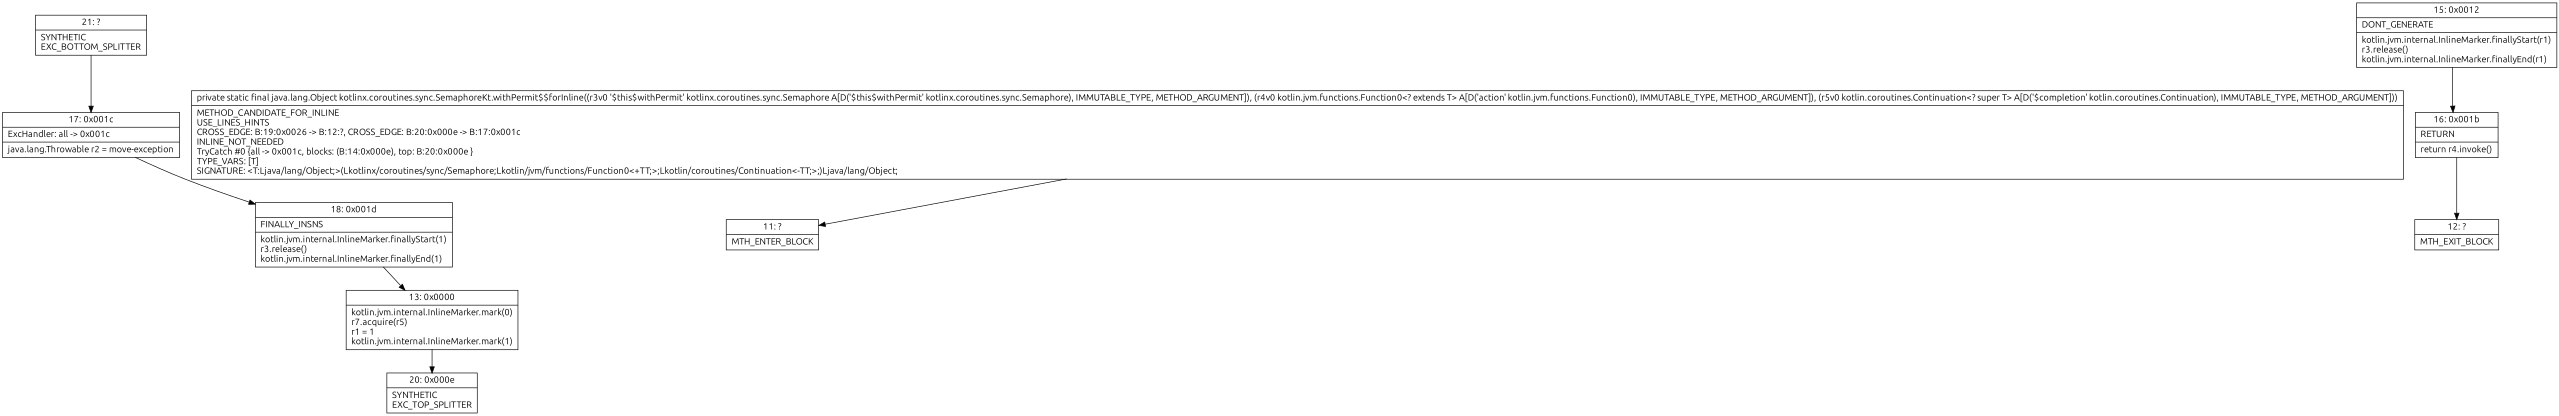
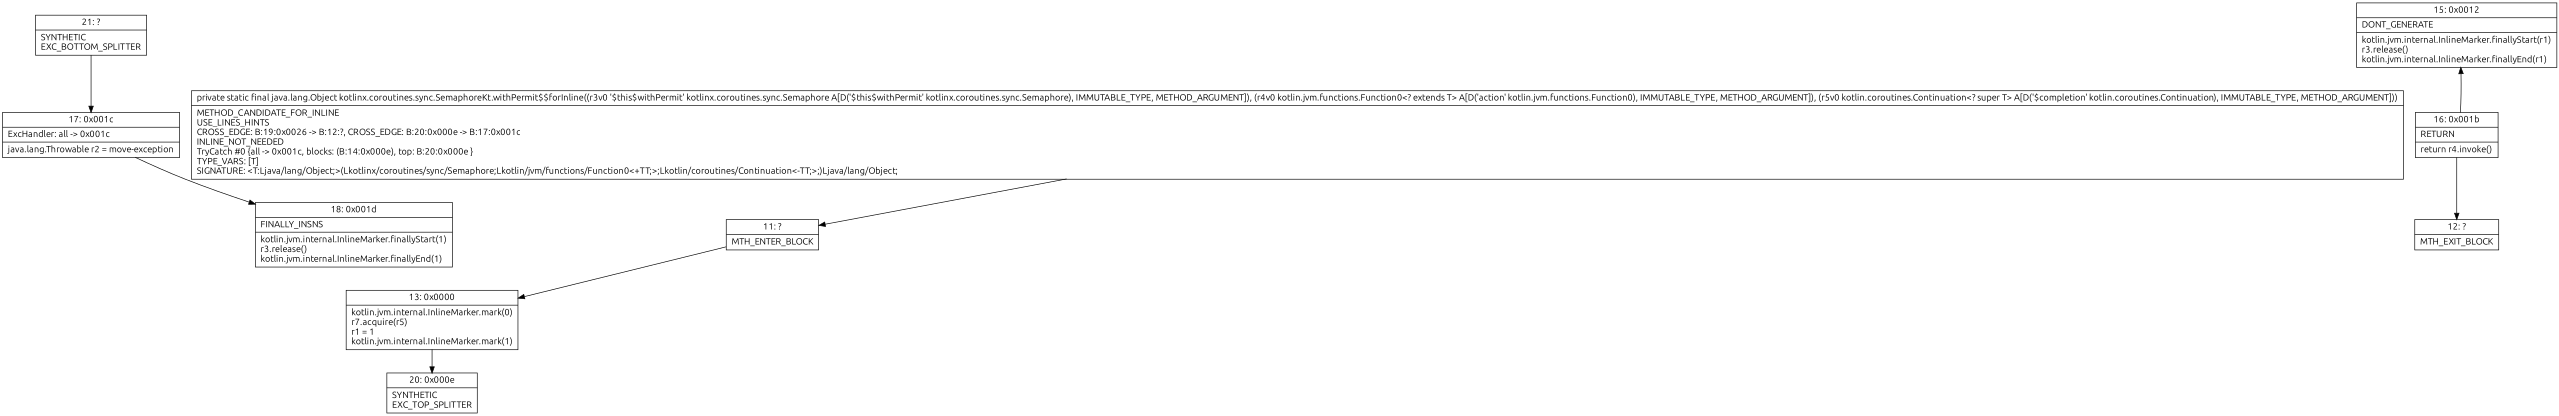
(2452, 87) -> (2461, 93)
(392, 276) -> (625, 272)
